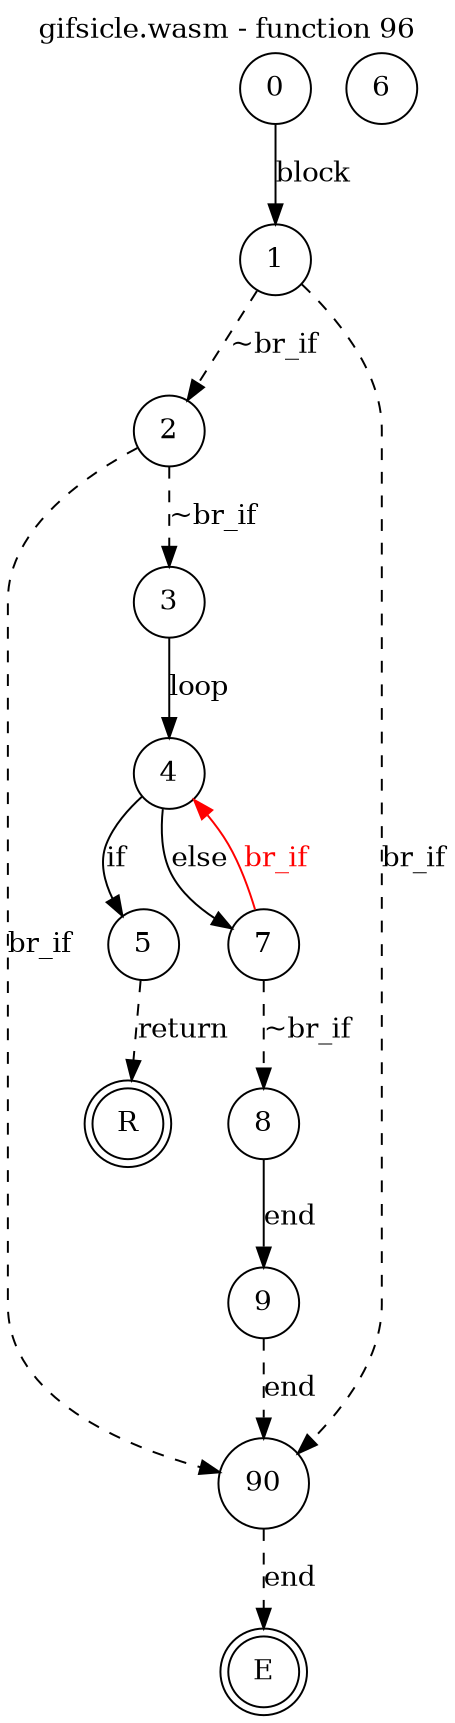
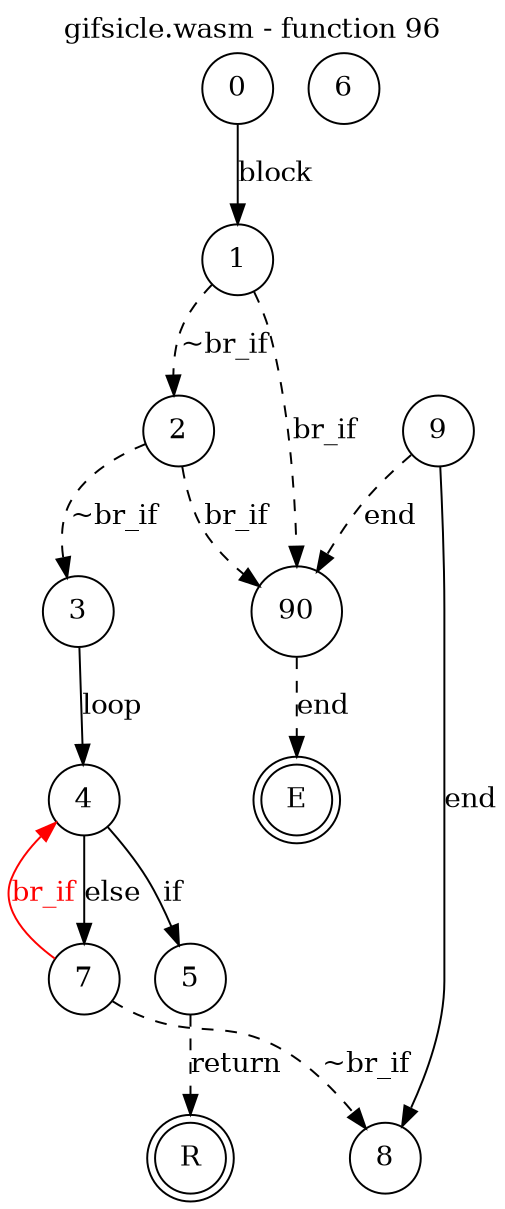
(264, 1203) -> (444, 790)
